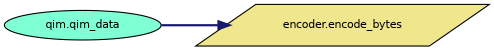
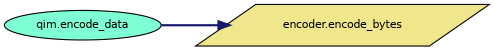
(83, 25) -> (83, 25)
